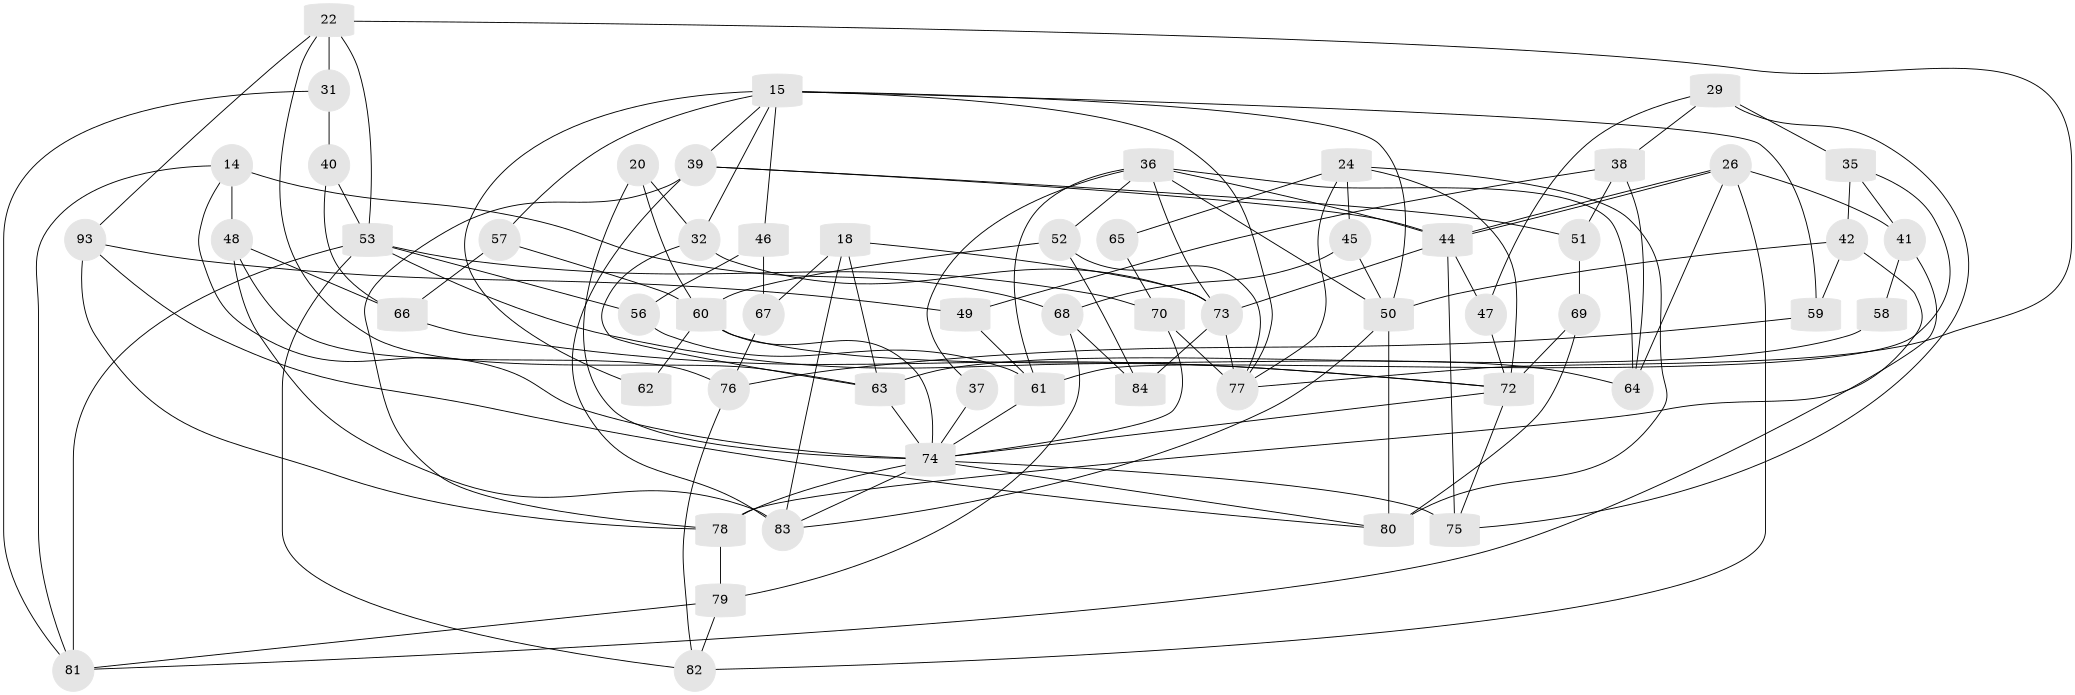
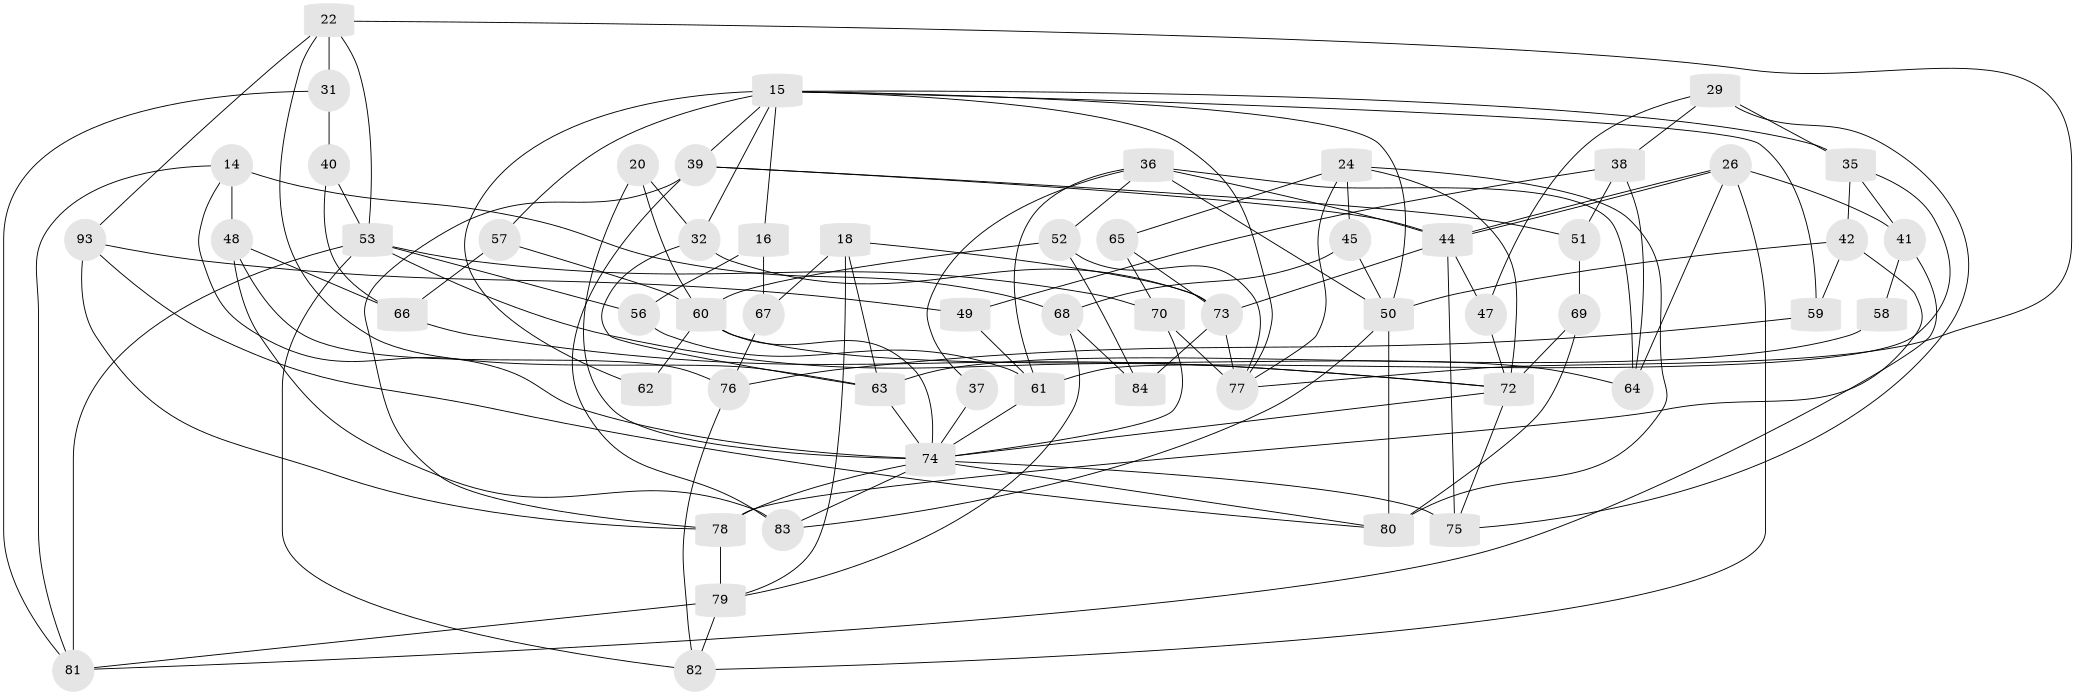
none -> (1317, 98)
(764, 240) -> (764, 240)
(1177, 242) -> (1170, 277)
(812, 389) -> (838, 446)
